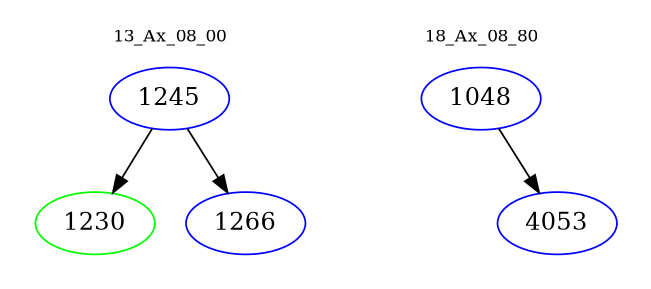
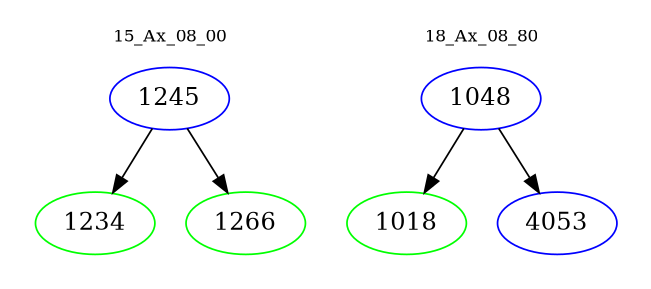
(170, 37) -> (170, 37)
(95, 223) -> (95, 223)
(246, 223) -> (246, 223)
none -> (407, 223)
